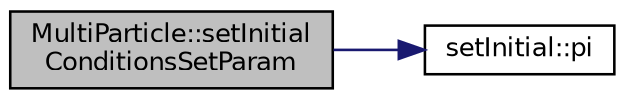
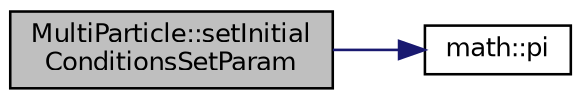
(520, 50) -> (498, 50)
